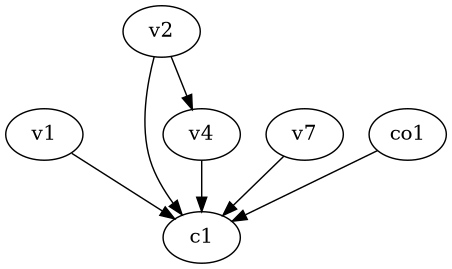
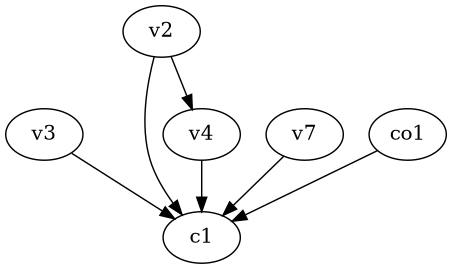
(44, 134) -> (44, 134)
